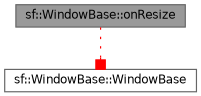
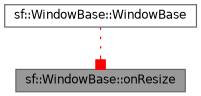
(101, 42) -> (101, 42)
